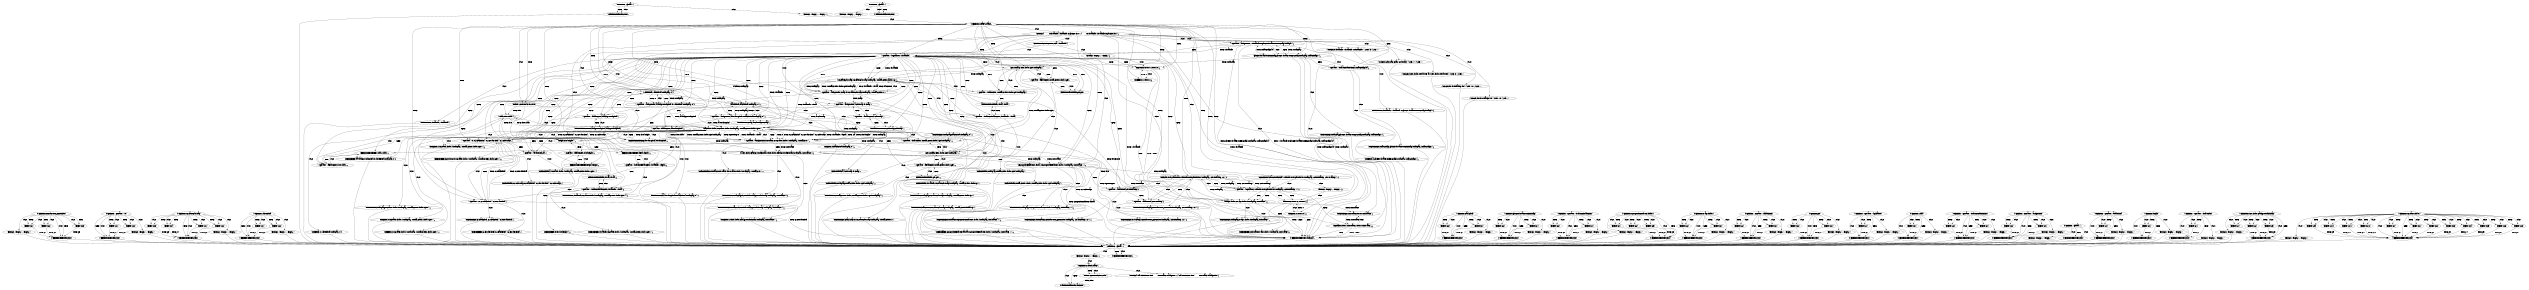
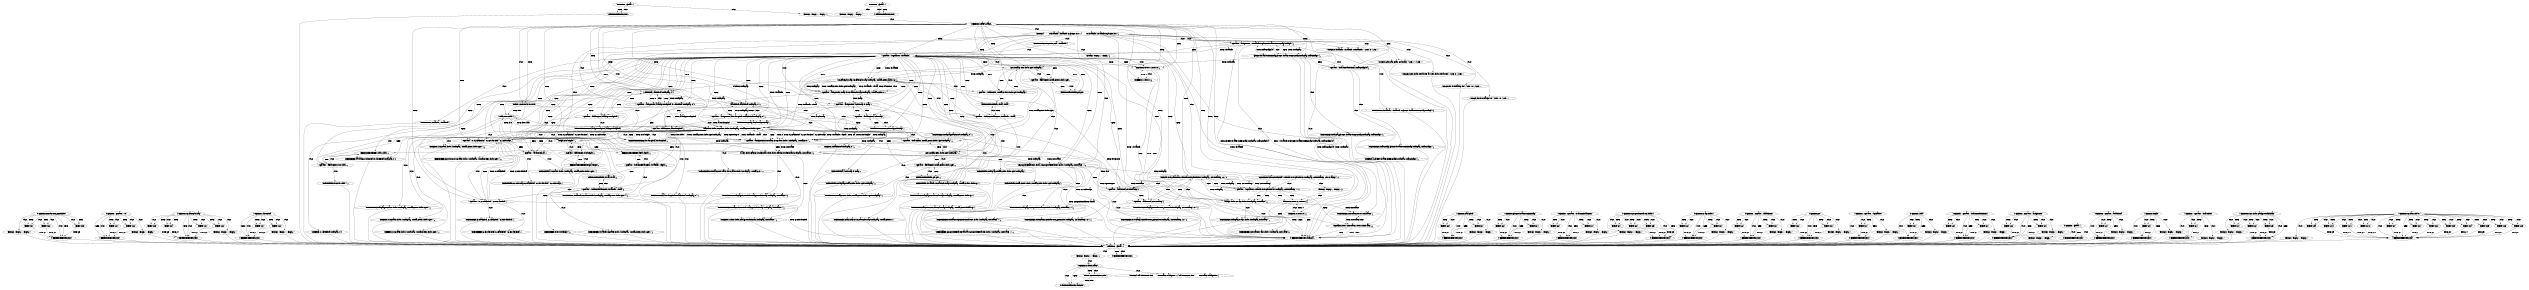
(595, 123) -> none
none -> (568, 147)
none -> (335, 183)
